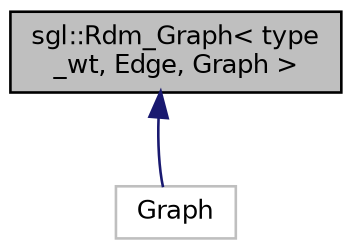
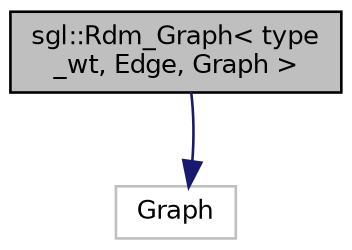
(159, 153) -> (193, 126)
